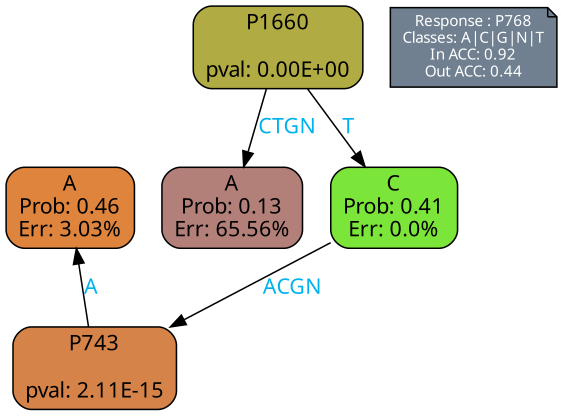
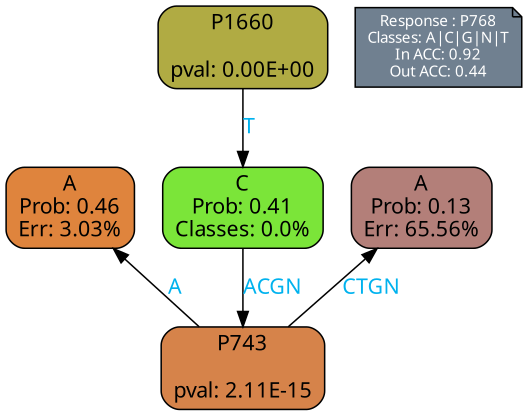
(257, 120) -> (327, 293)
(394, 208) -> (243, 208)
